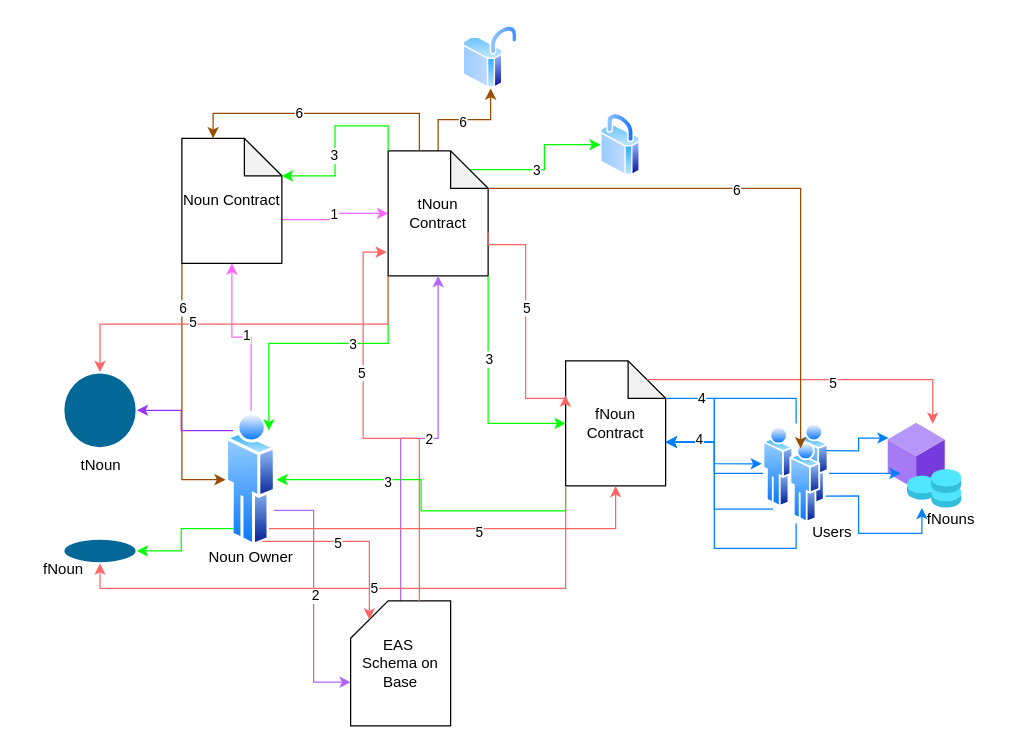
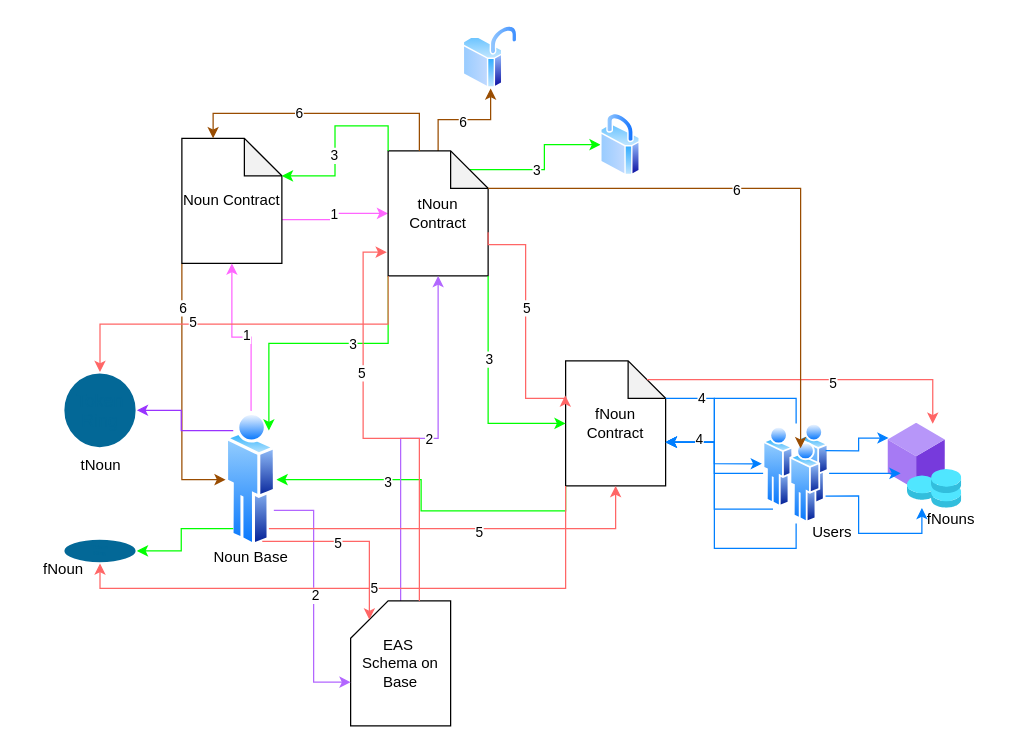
(251, 557) -> (251, 557)
